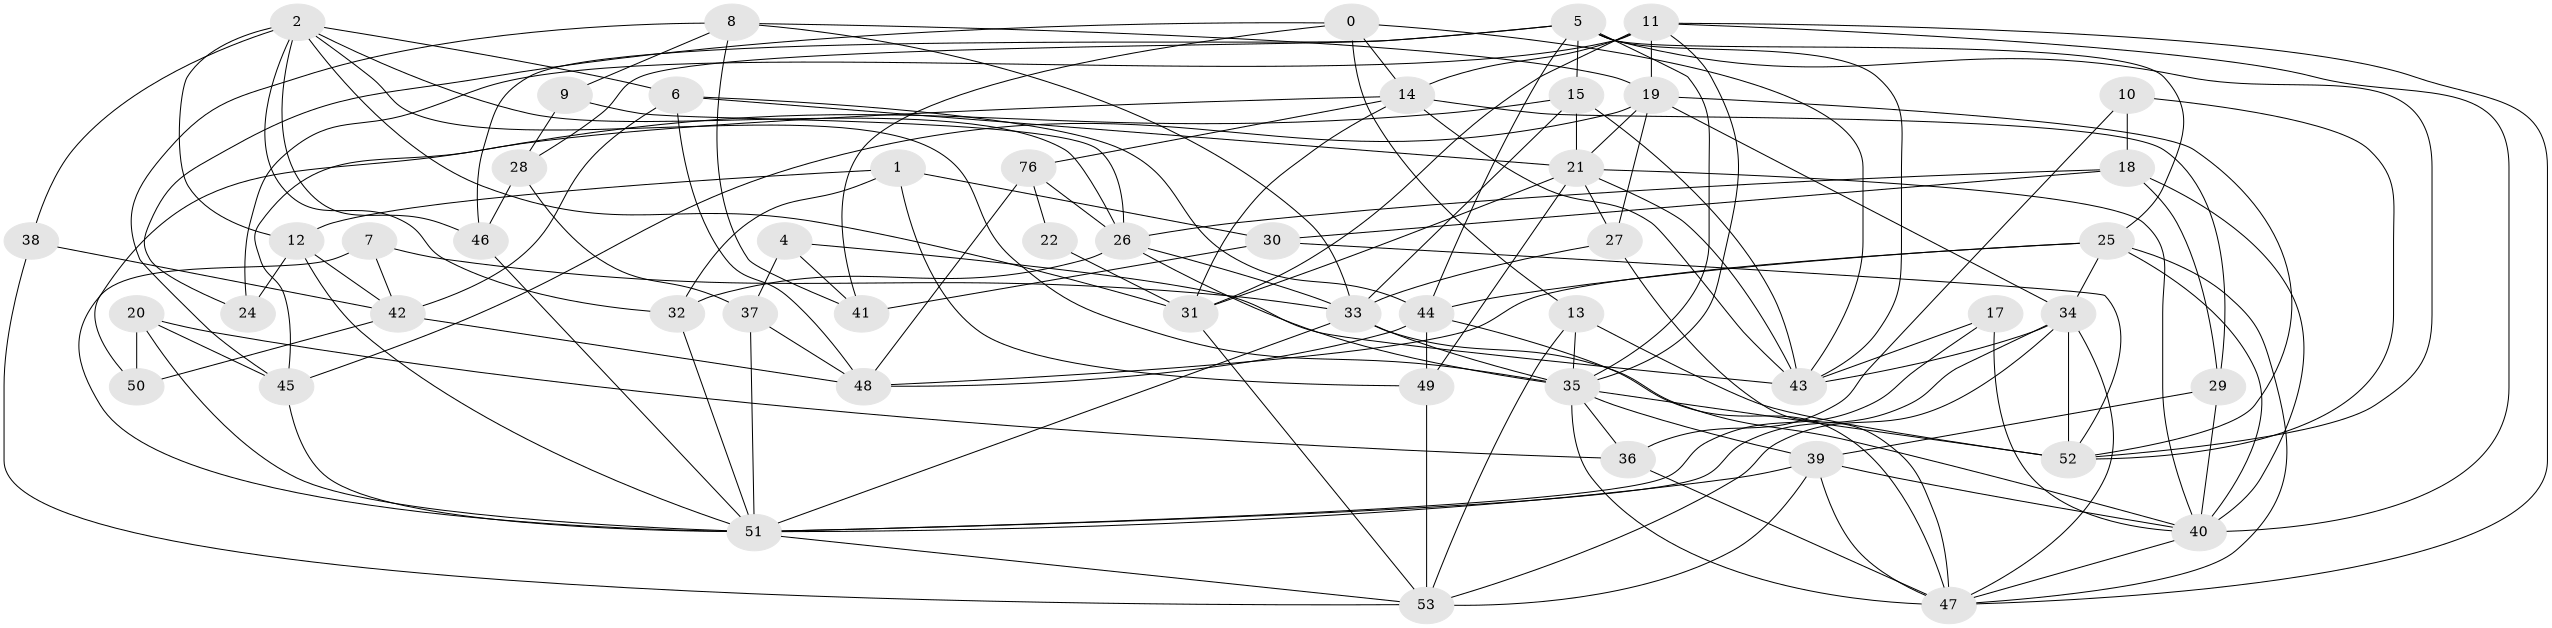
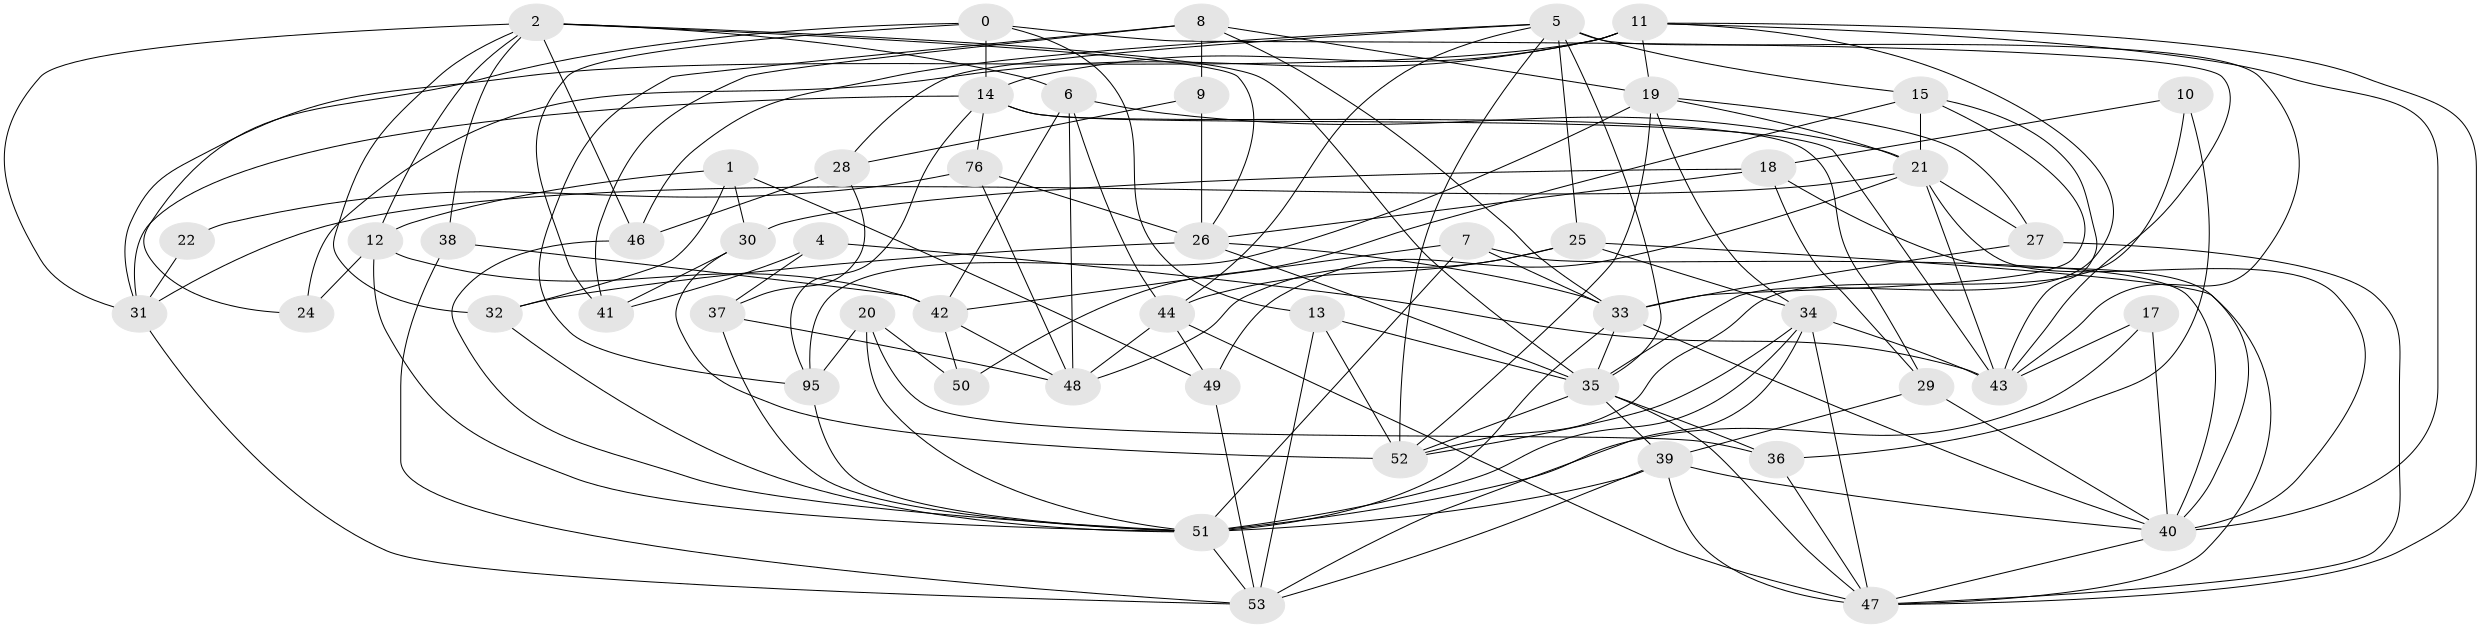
(2252, 363) -> (1794, 261)
(287, 387) -> (812, 387)
